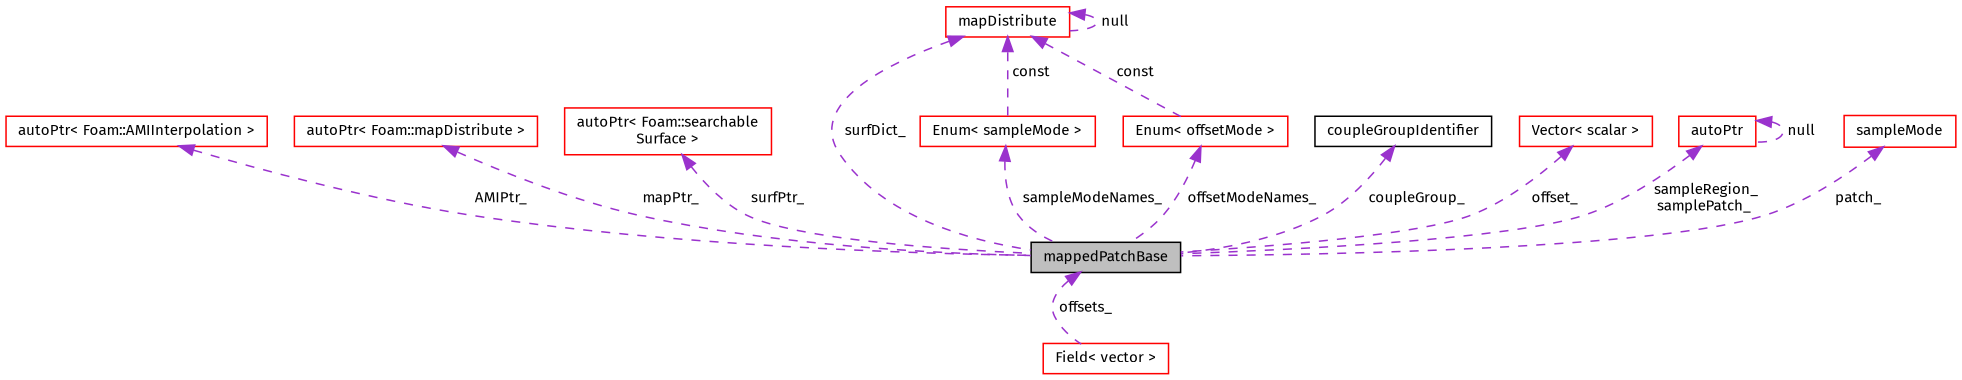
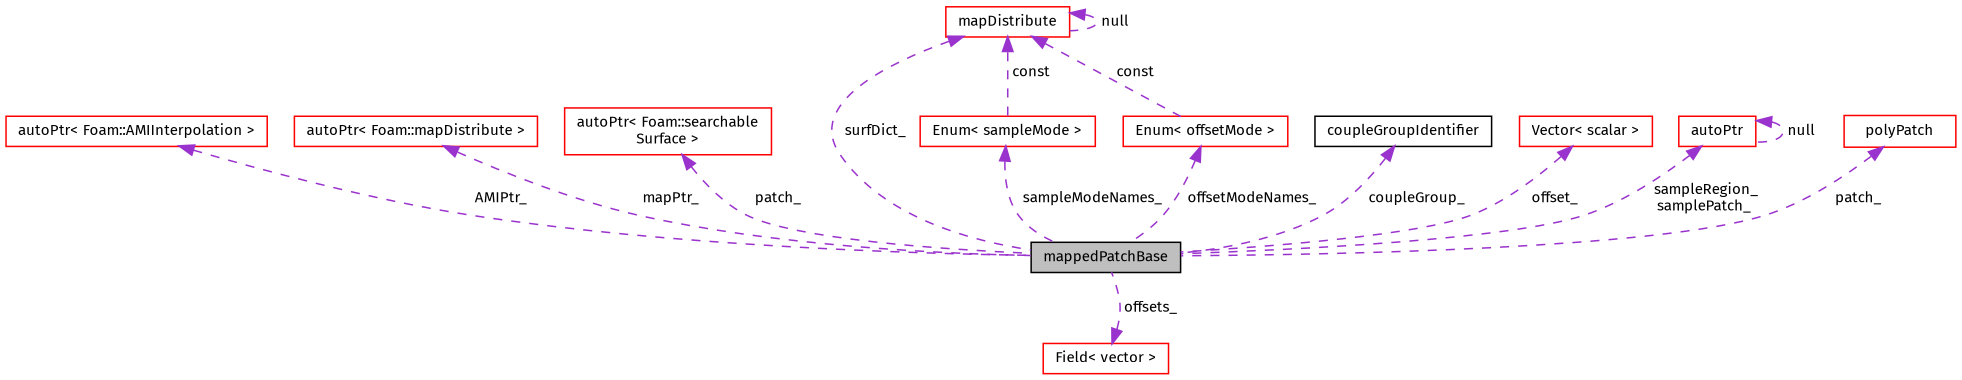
(1900, 131) -> (1900, 131)
(776, 199) -> (776, 199)
(1054, 315) -> (1120, 300)
